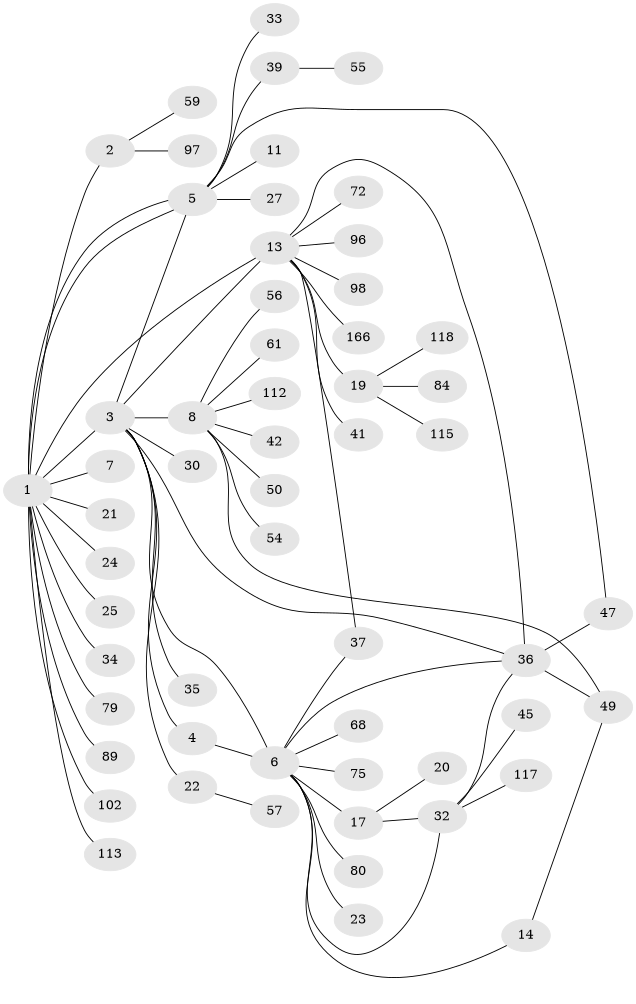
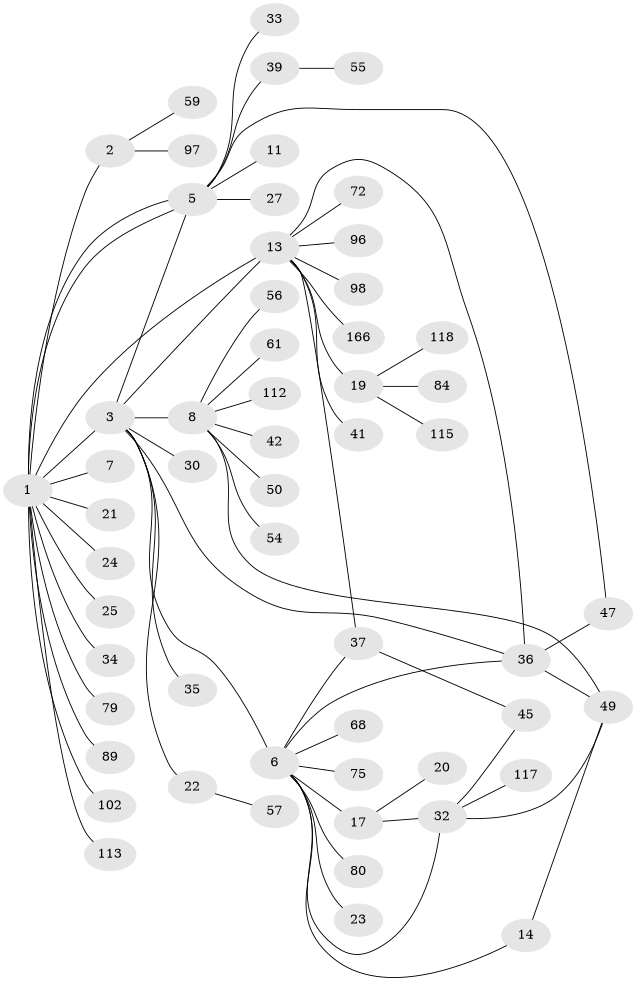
none -> (442, 679)
(192, 739) -> none
(485, 739) -> (554, 798)
